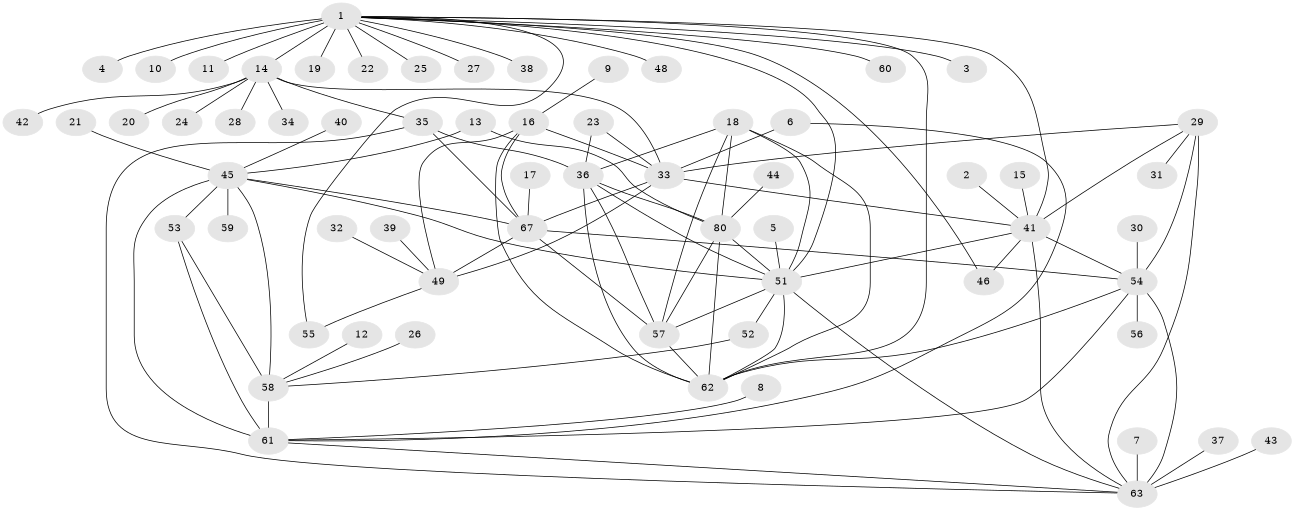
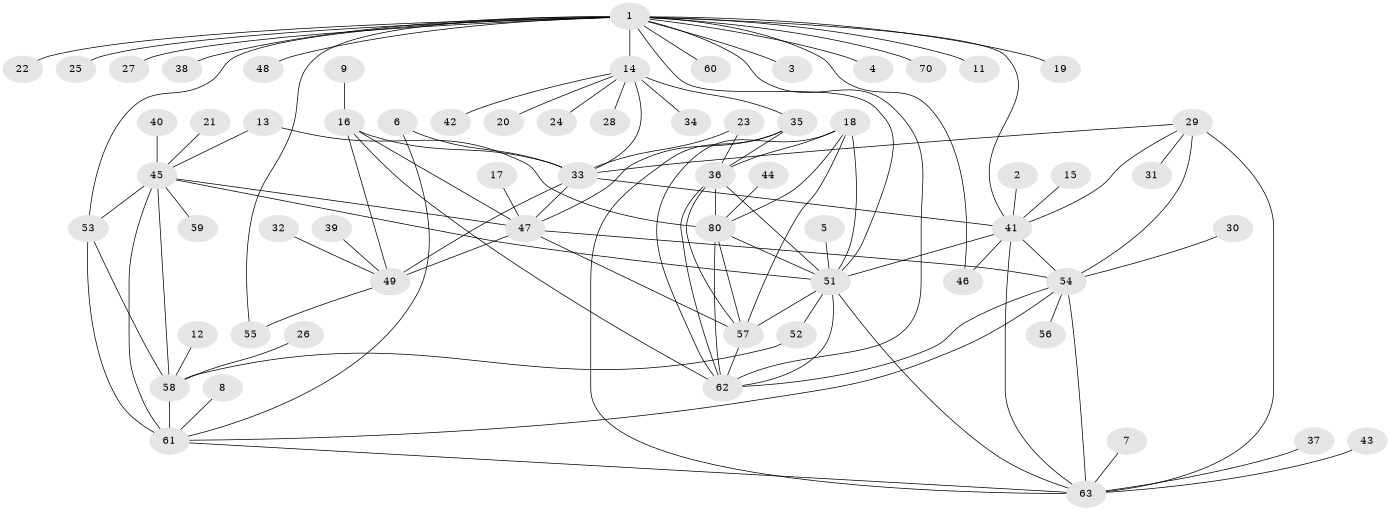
none -> (230, 60)
(156, 69) -> (926, 69)
(527, 229) -> (525, 229)
